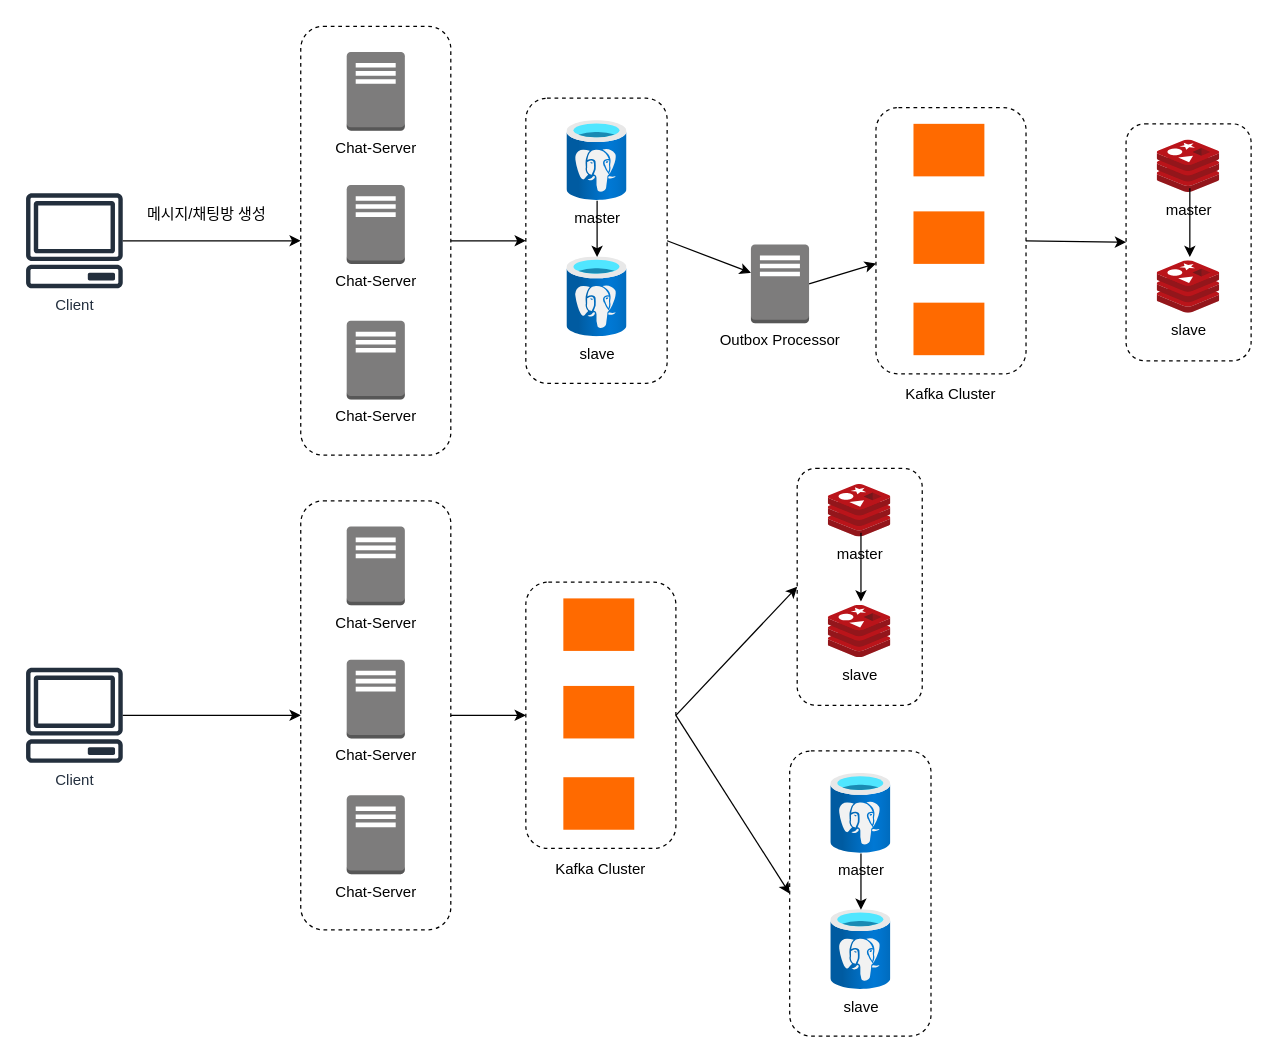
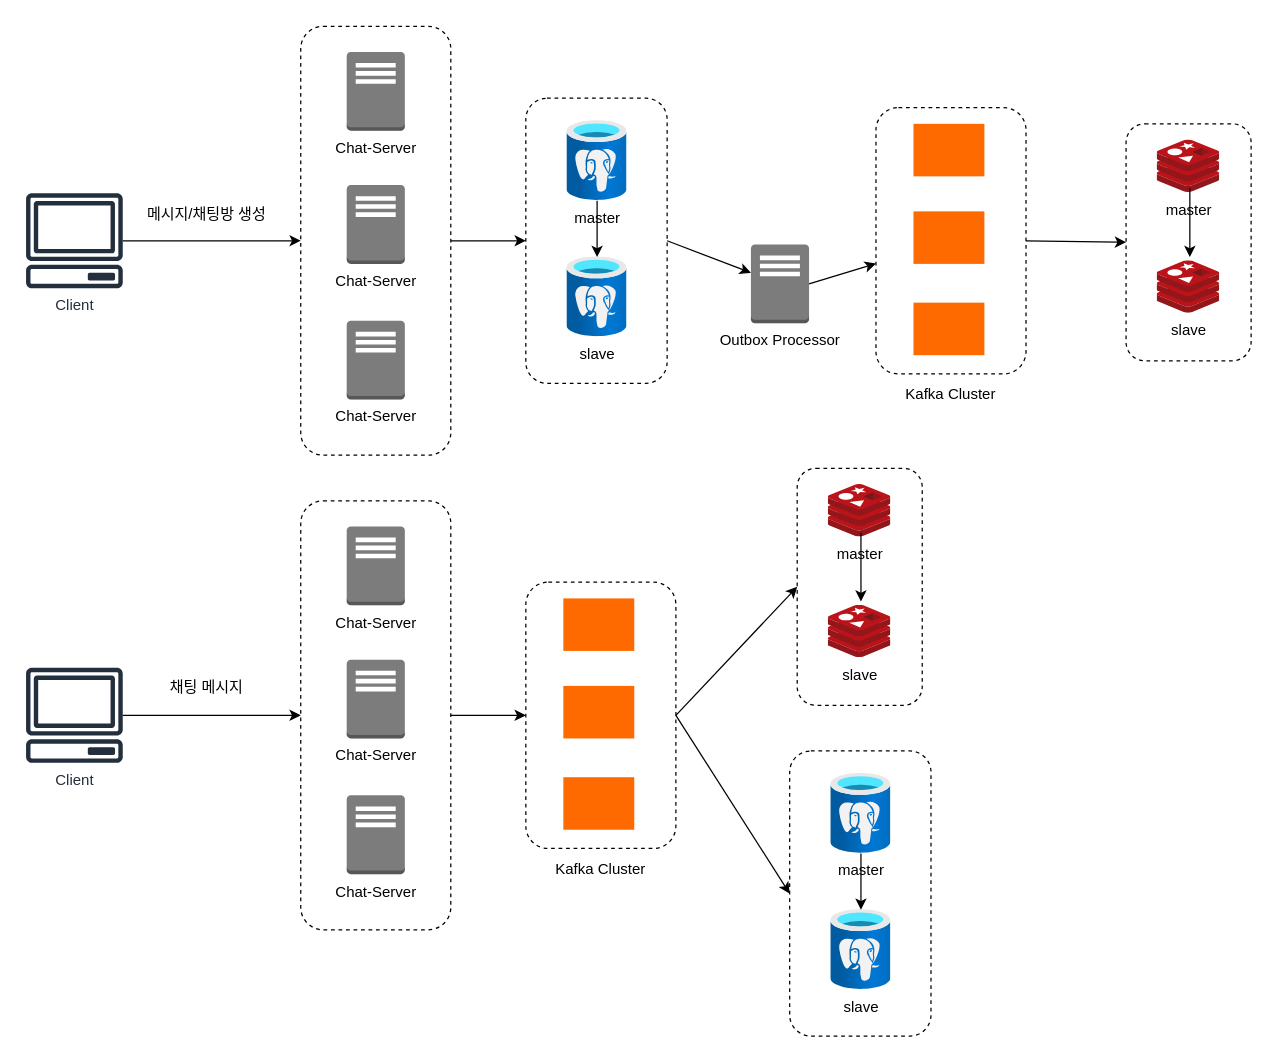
none -> (207, 686)
